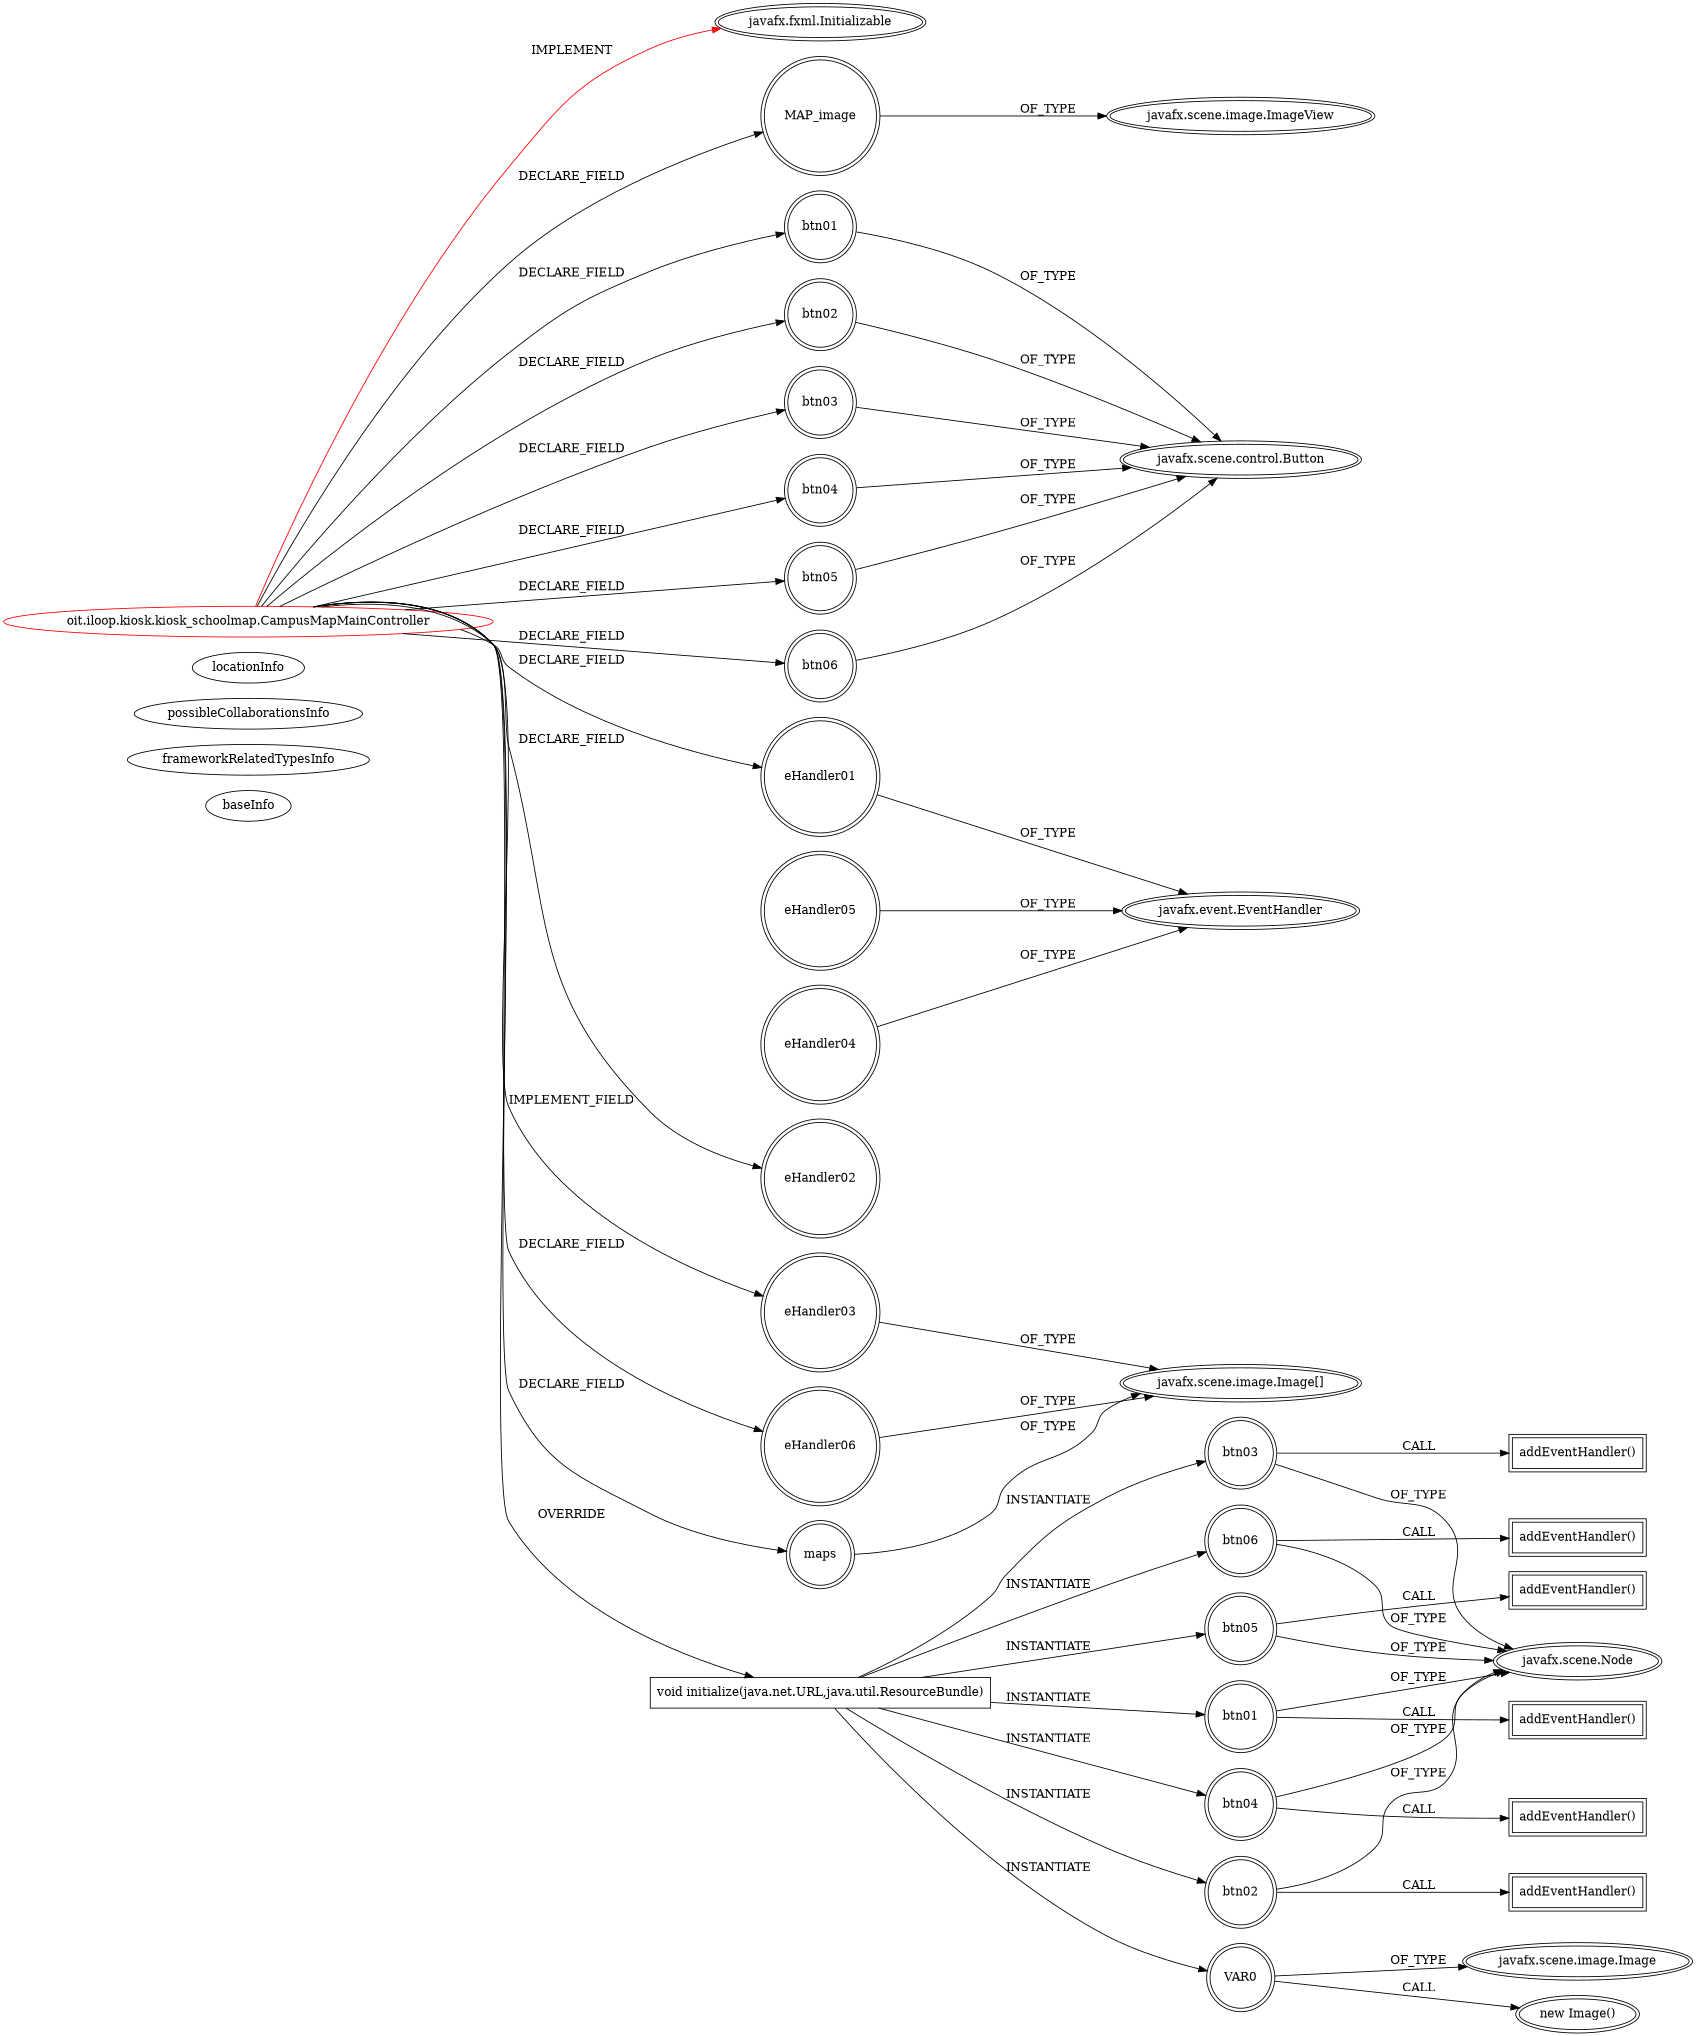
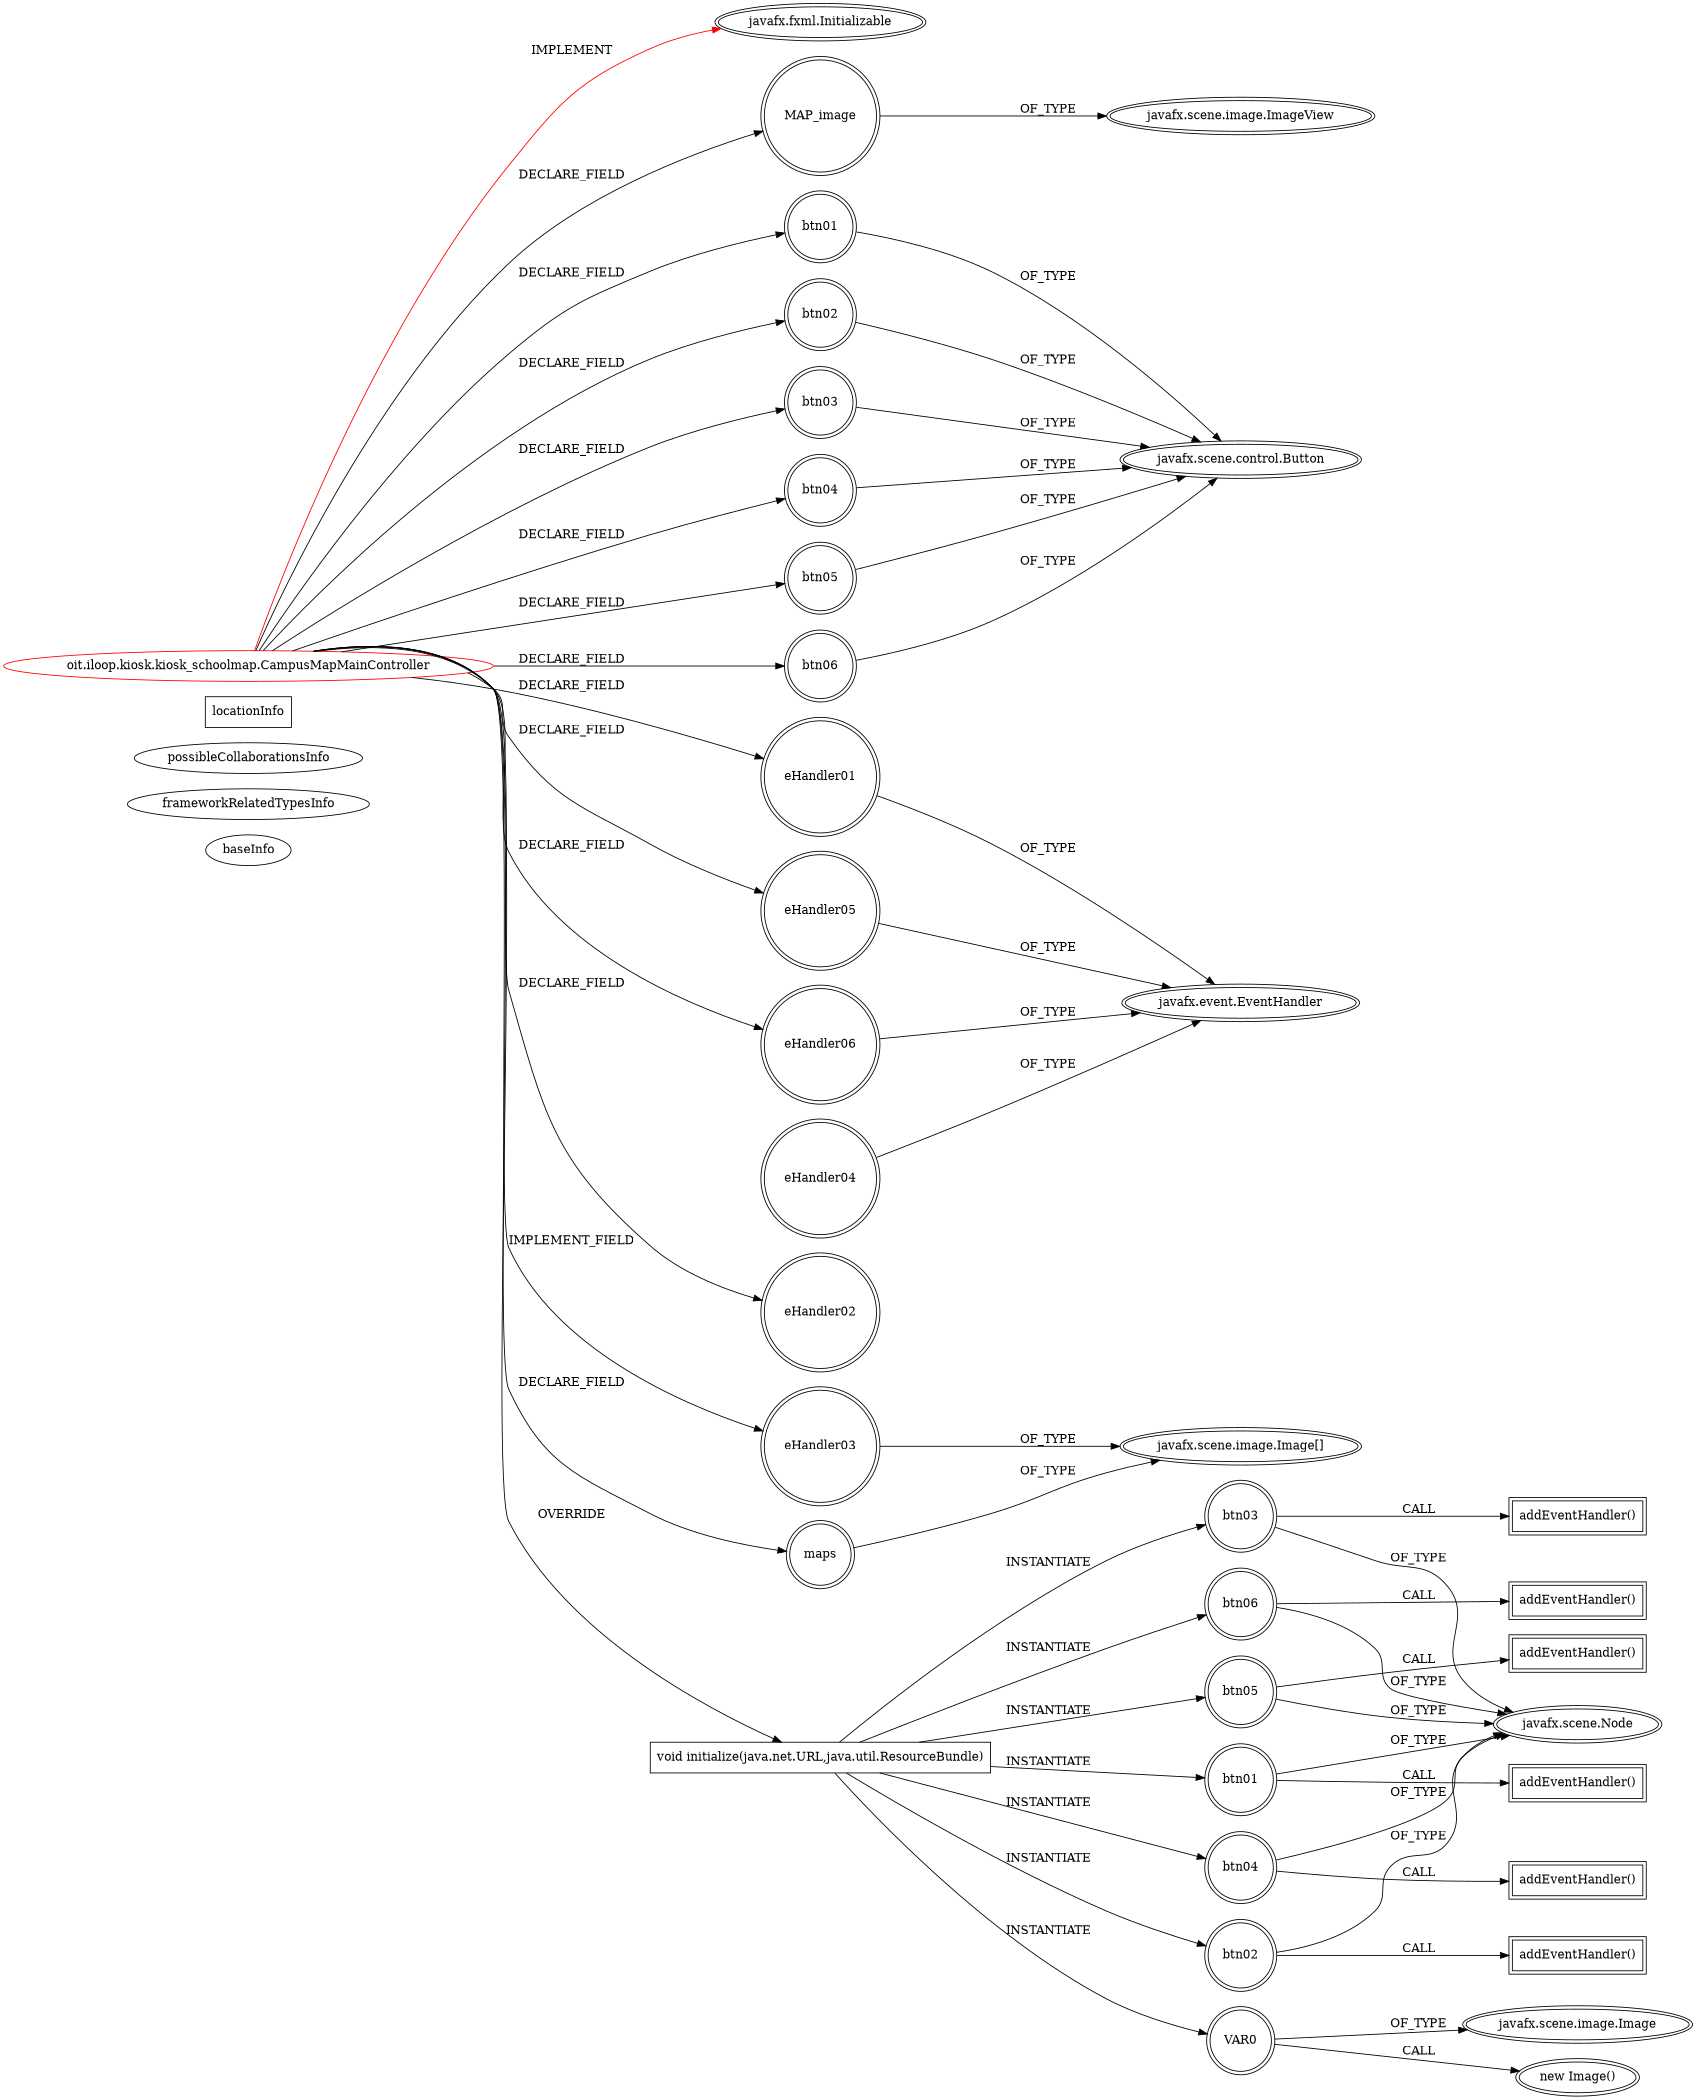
(248, 668) -> (248, 712)
none -> (585, 809)
(1012, 1418) -> (1006, 1026)
